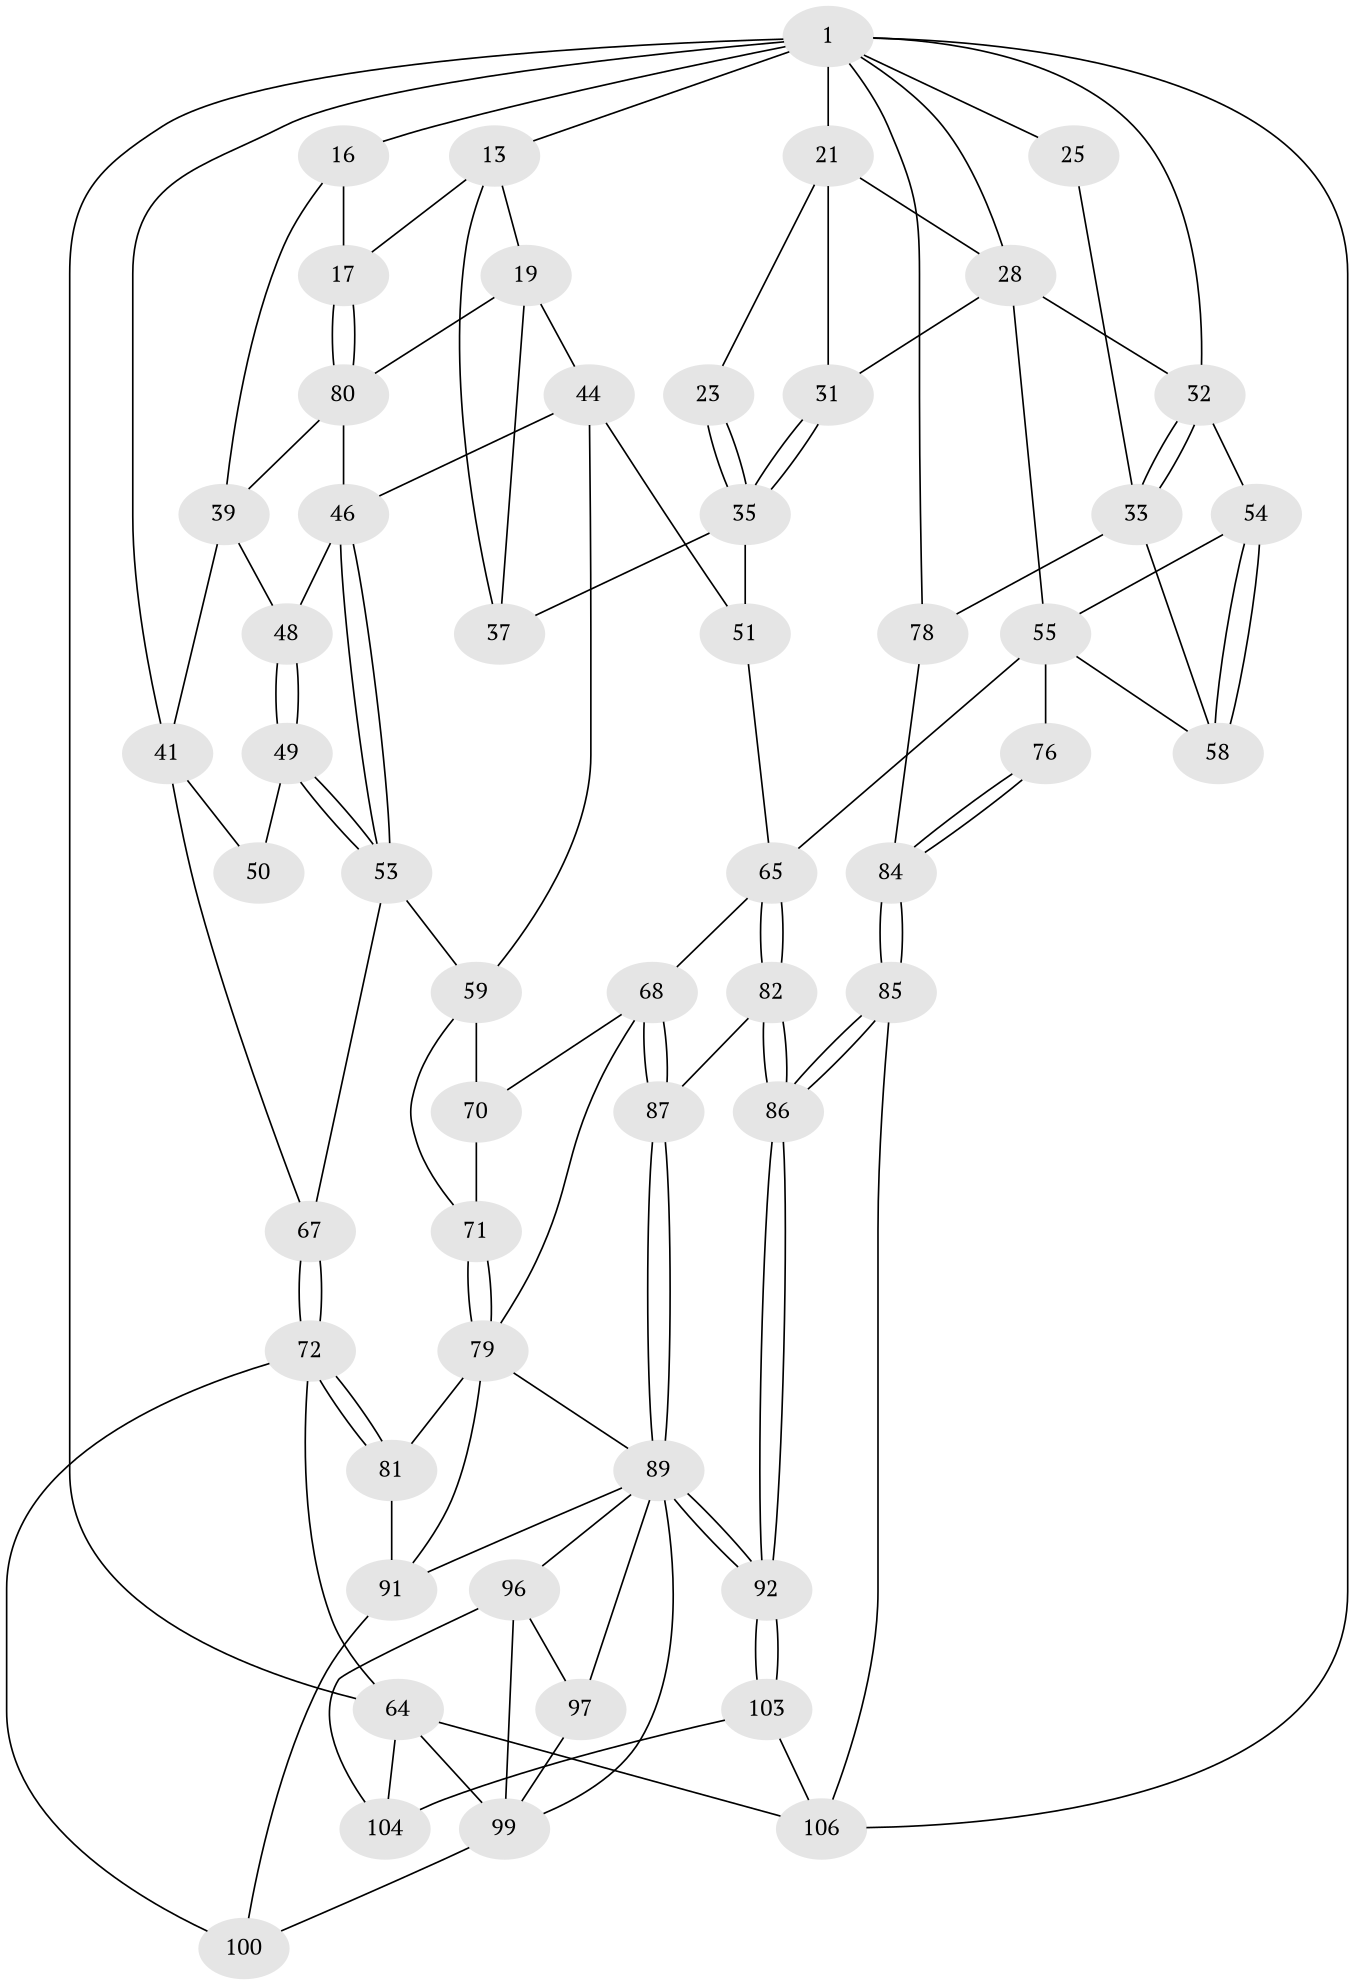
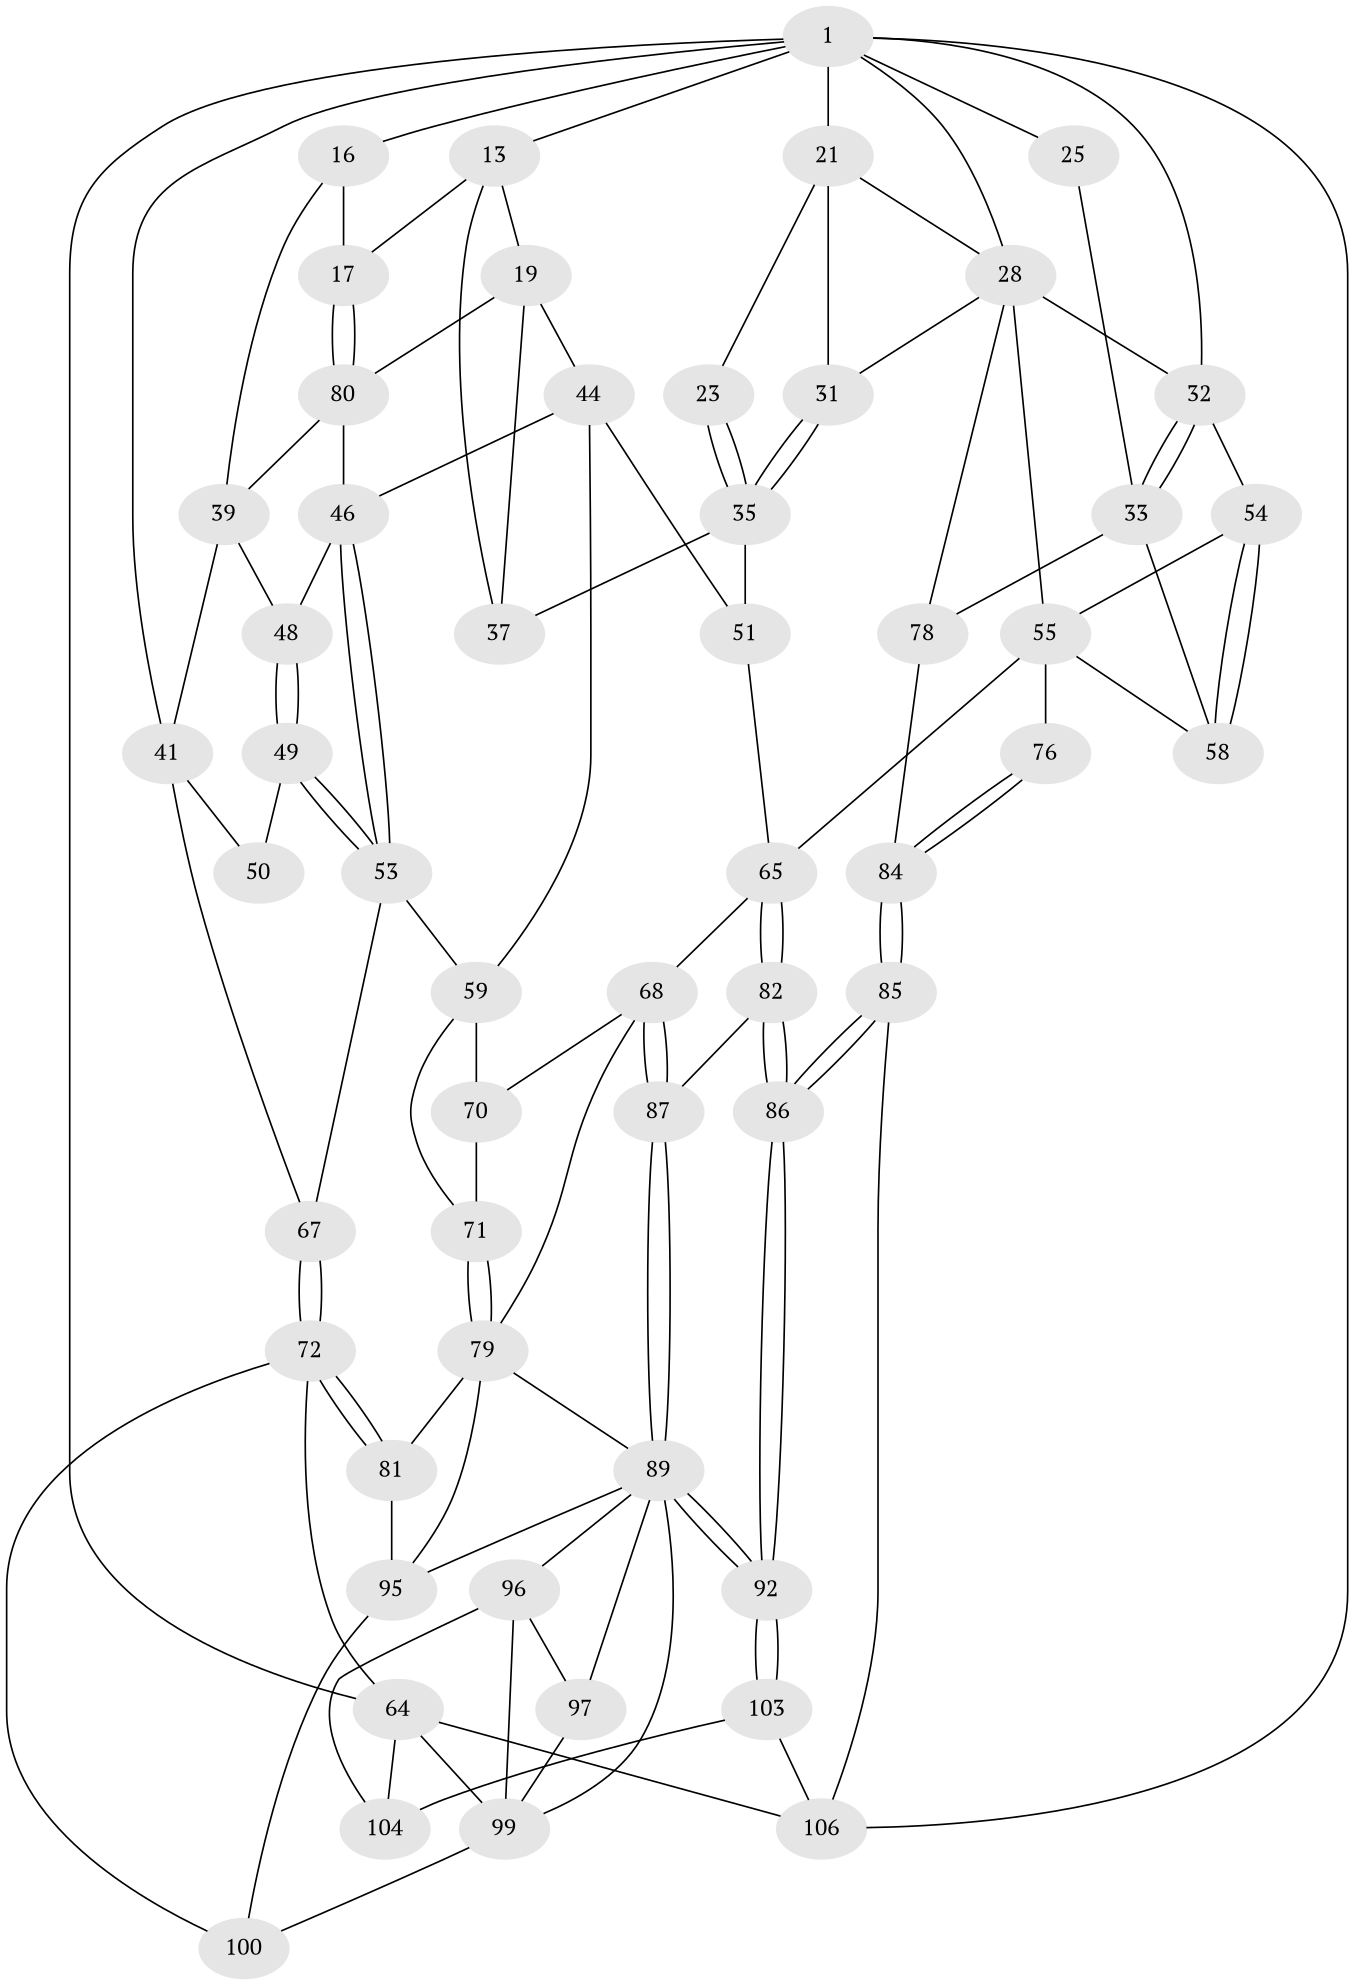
(919, 312) -> (967, 455)
(392, 1590) -> (392, 1590)
